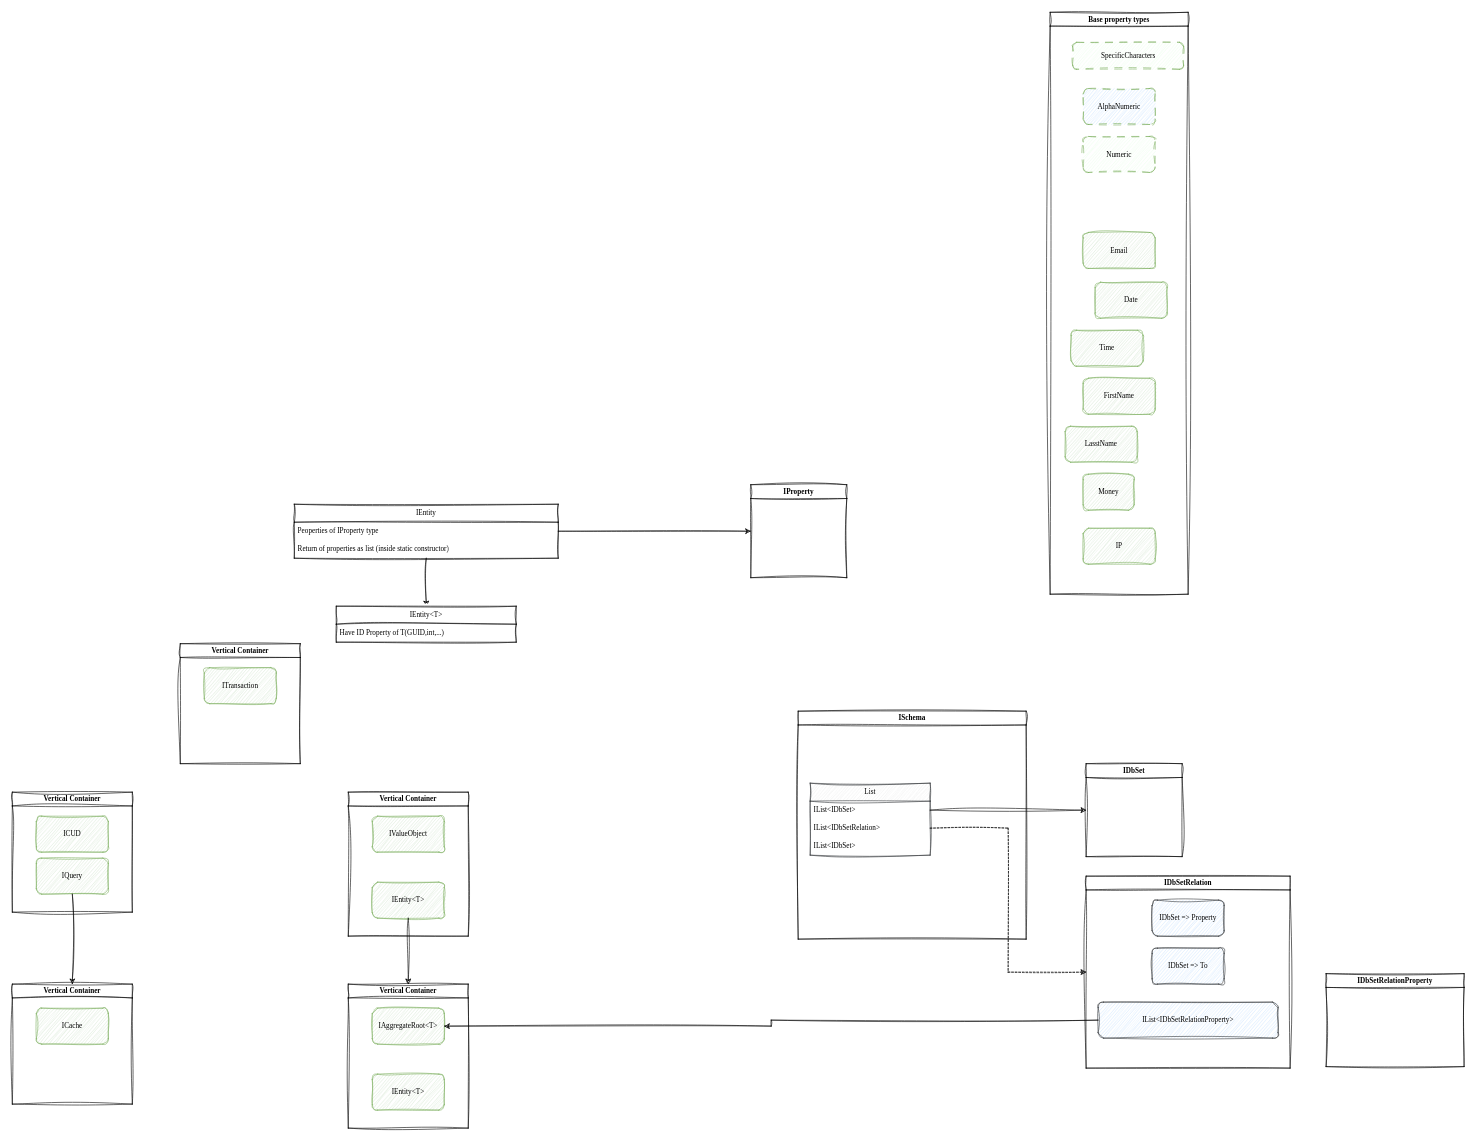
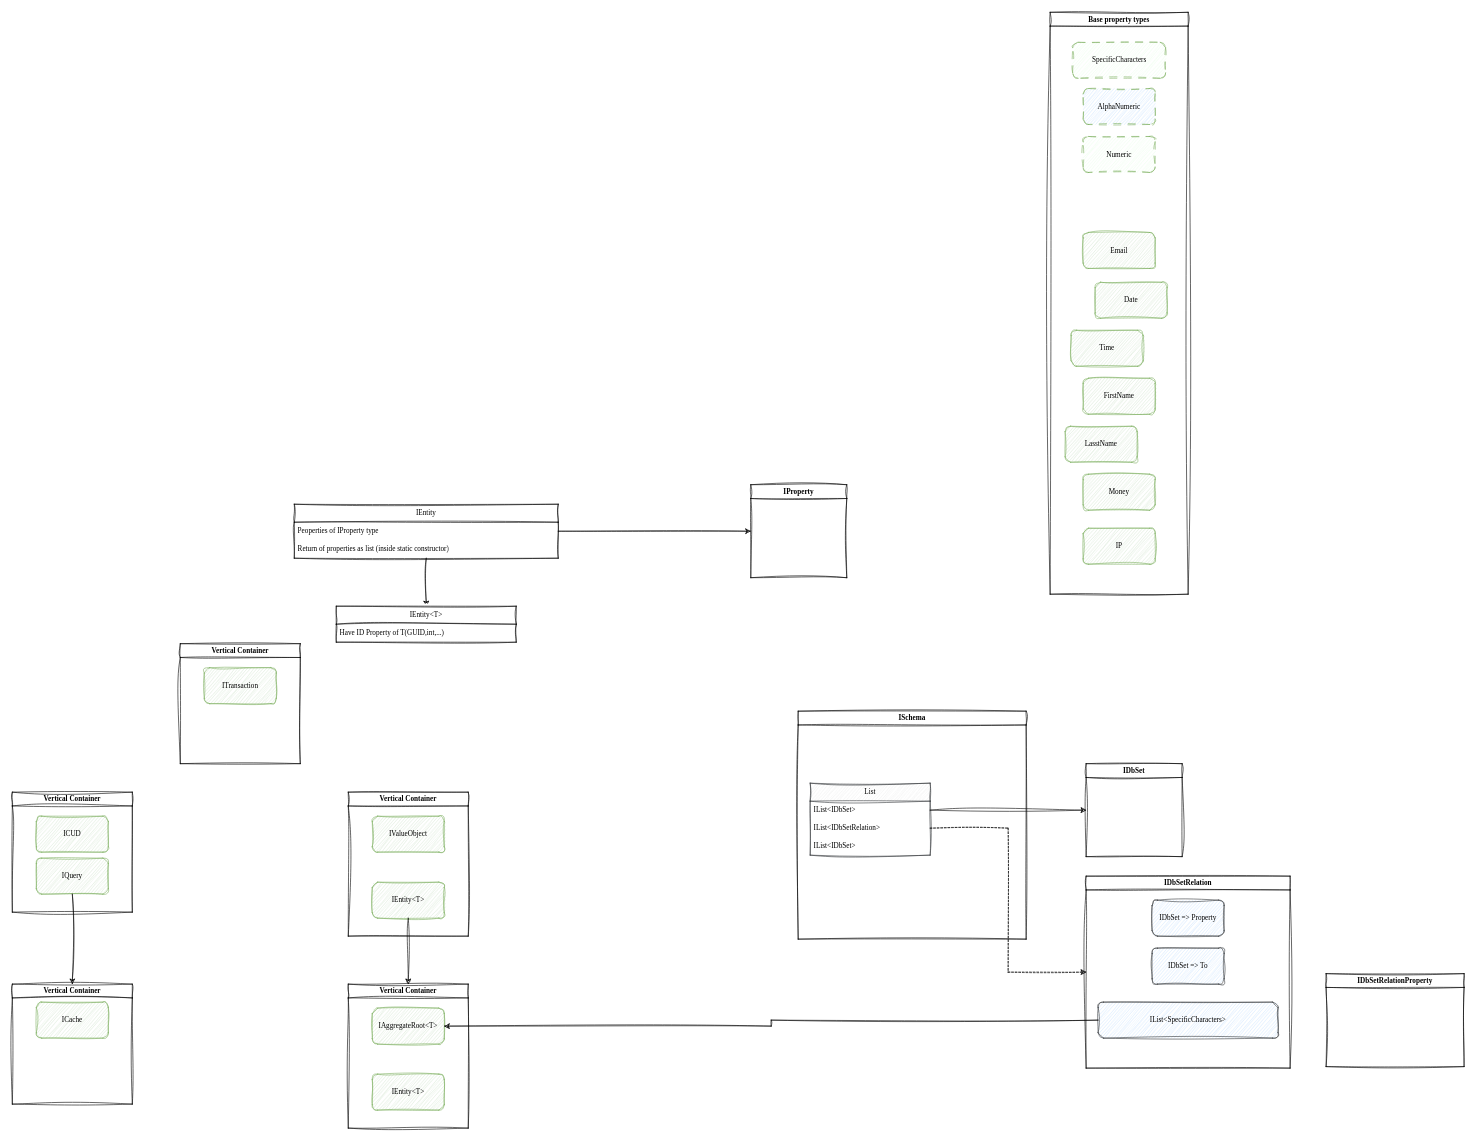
(1128, 56) -> (1119, 60)
(1109, 492) -> (1119, 492)
(1188, 1020) -> (1188, 1020)
(72, 1026) -> (72, 1020)
